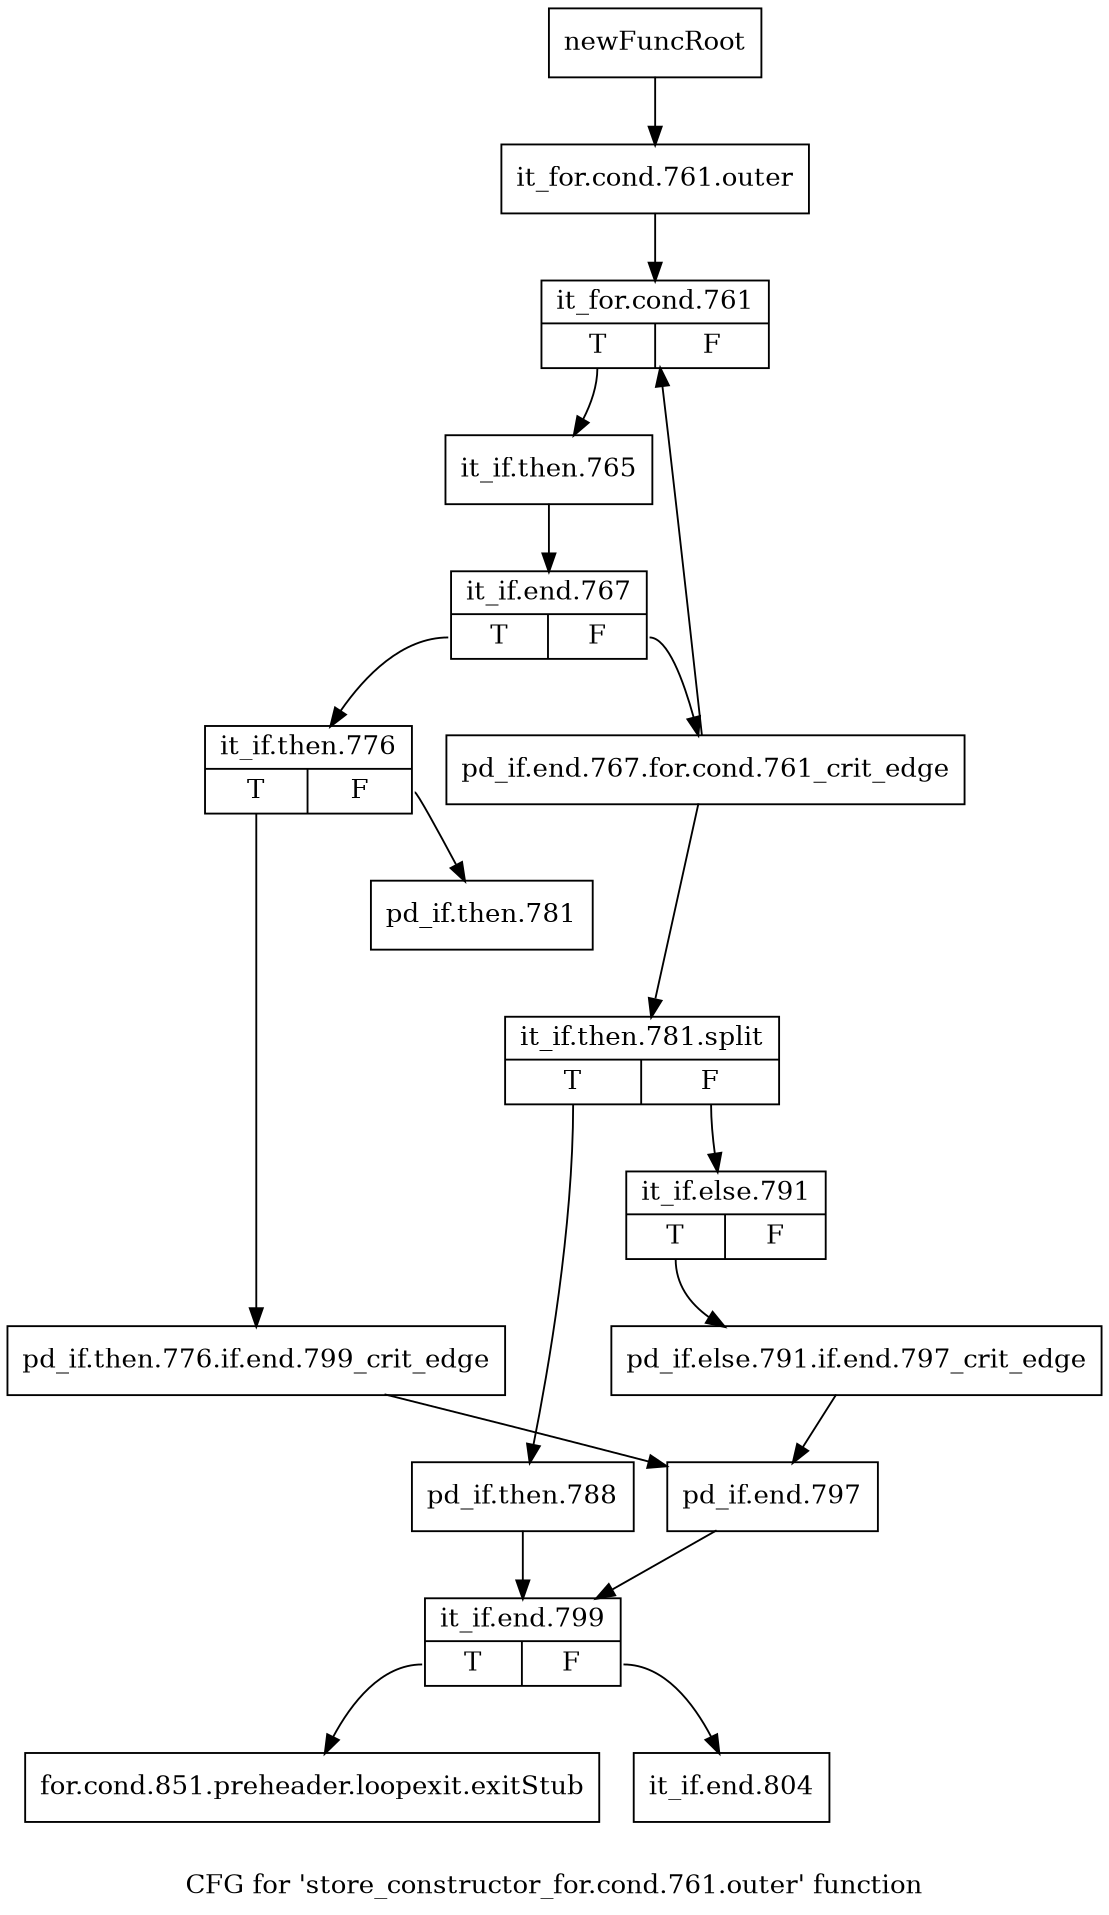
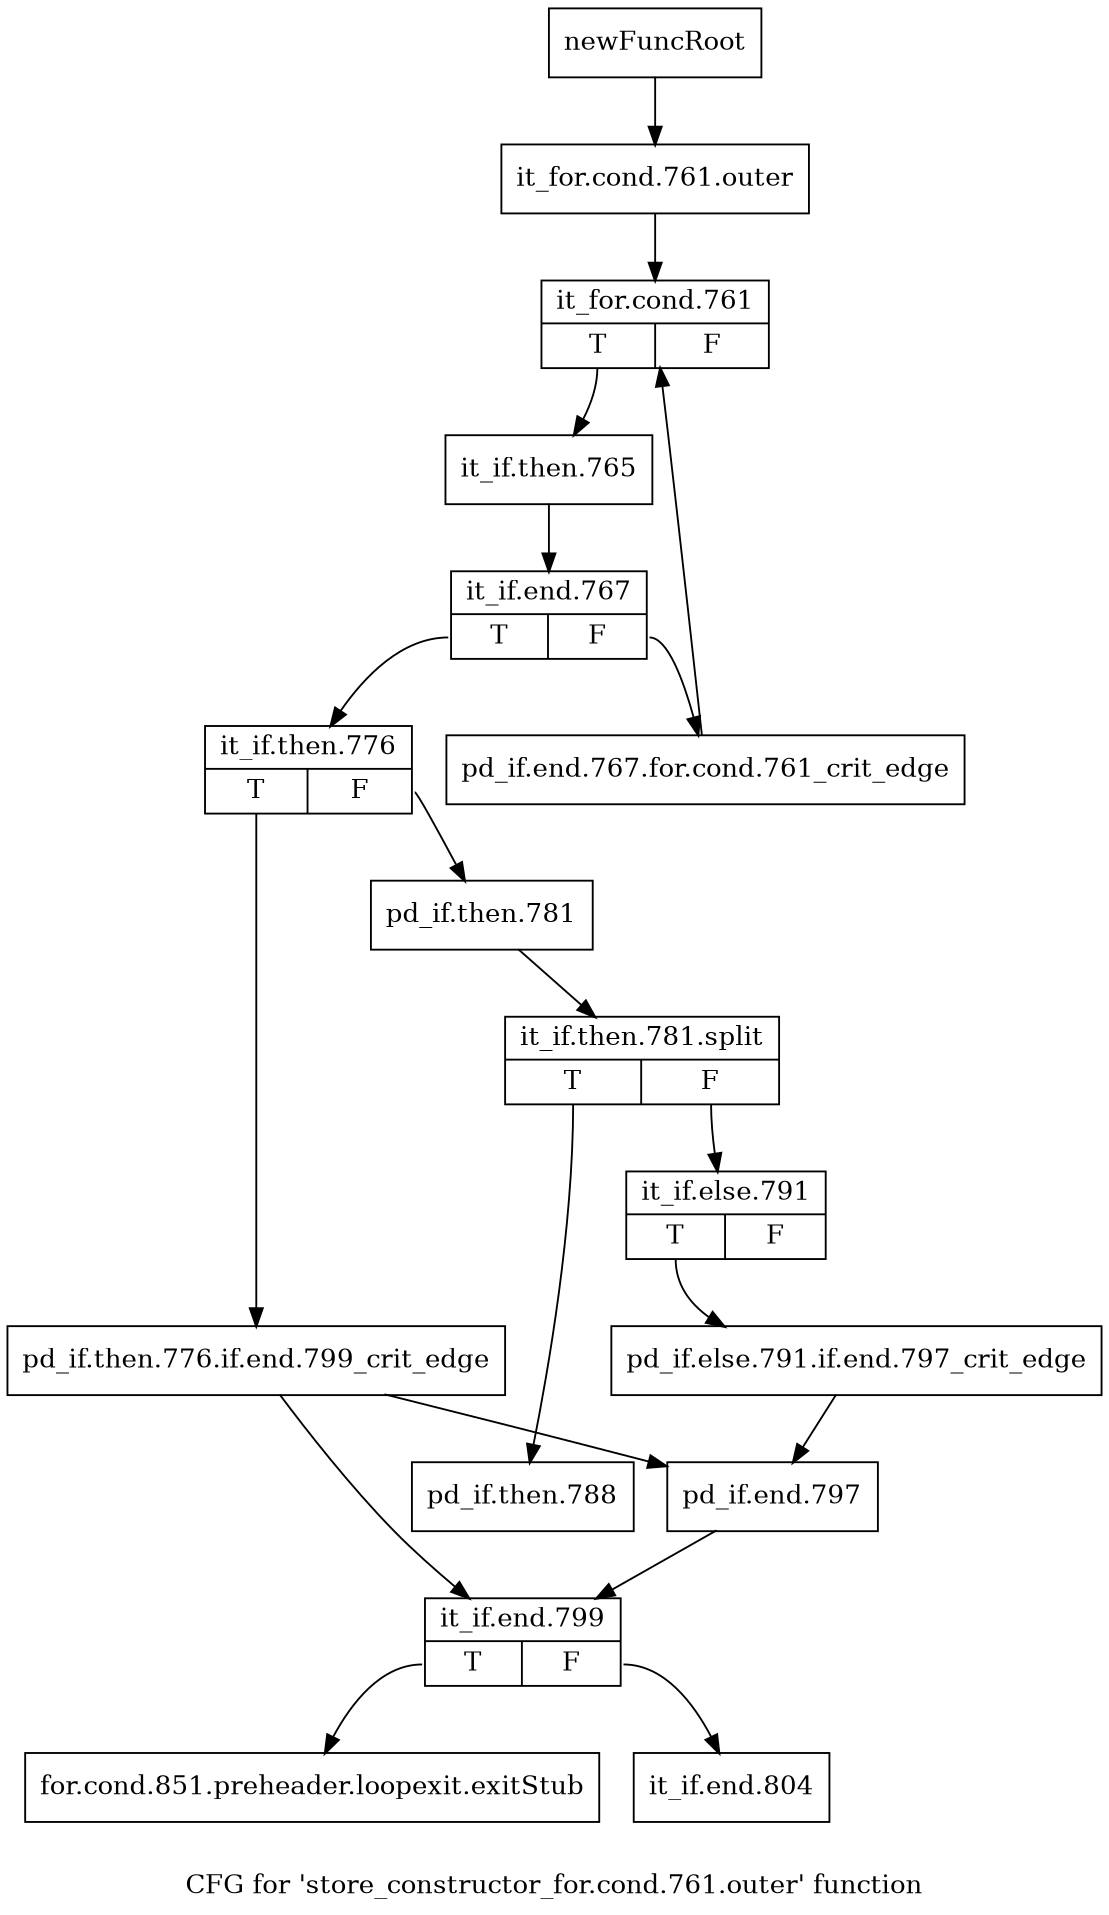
(677, 901) -> (550, 977)
(523, 1556) -> (362, 1496)
